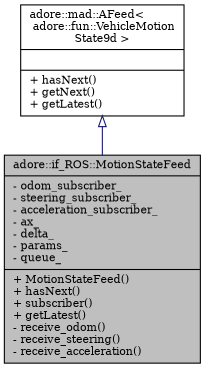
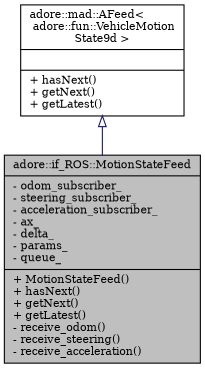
(53, 304) -> (46, 304)
